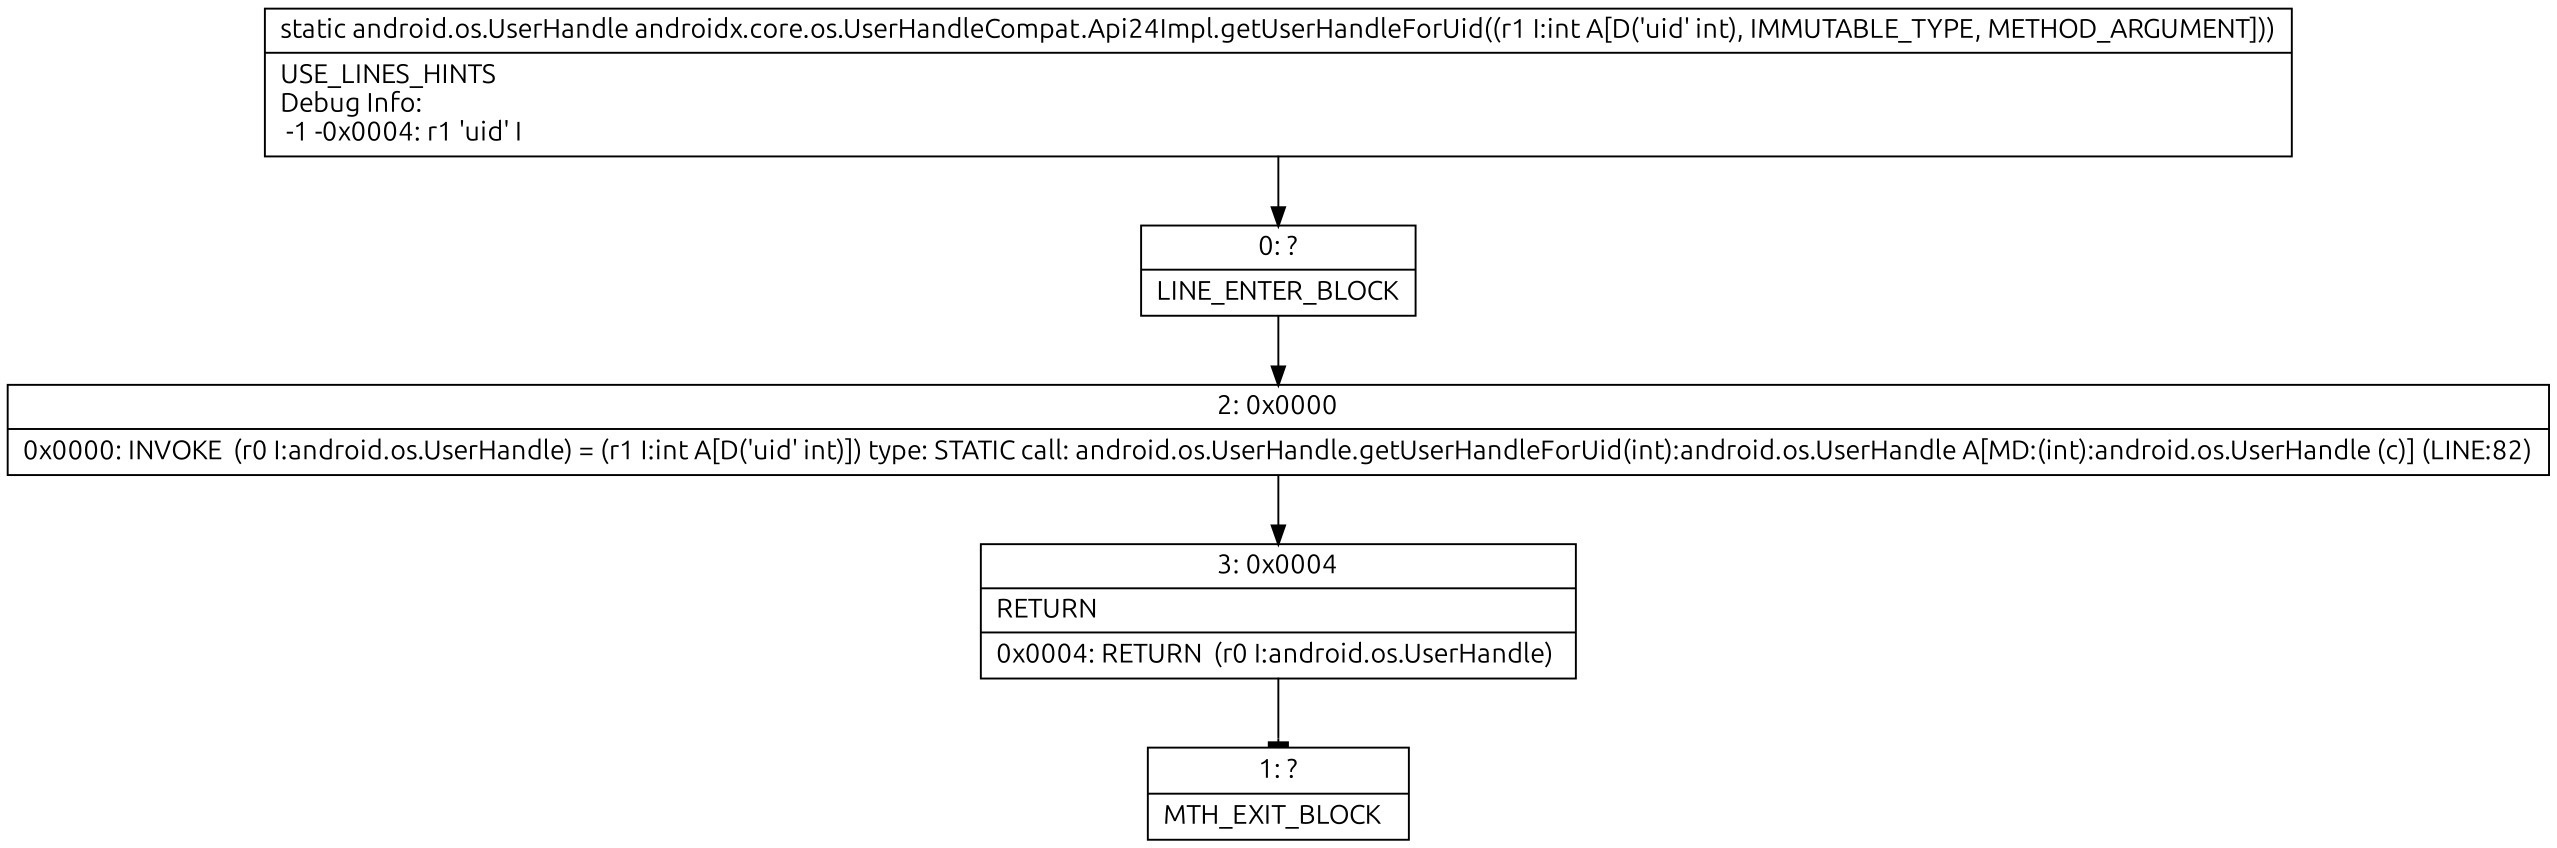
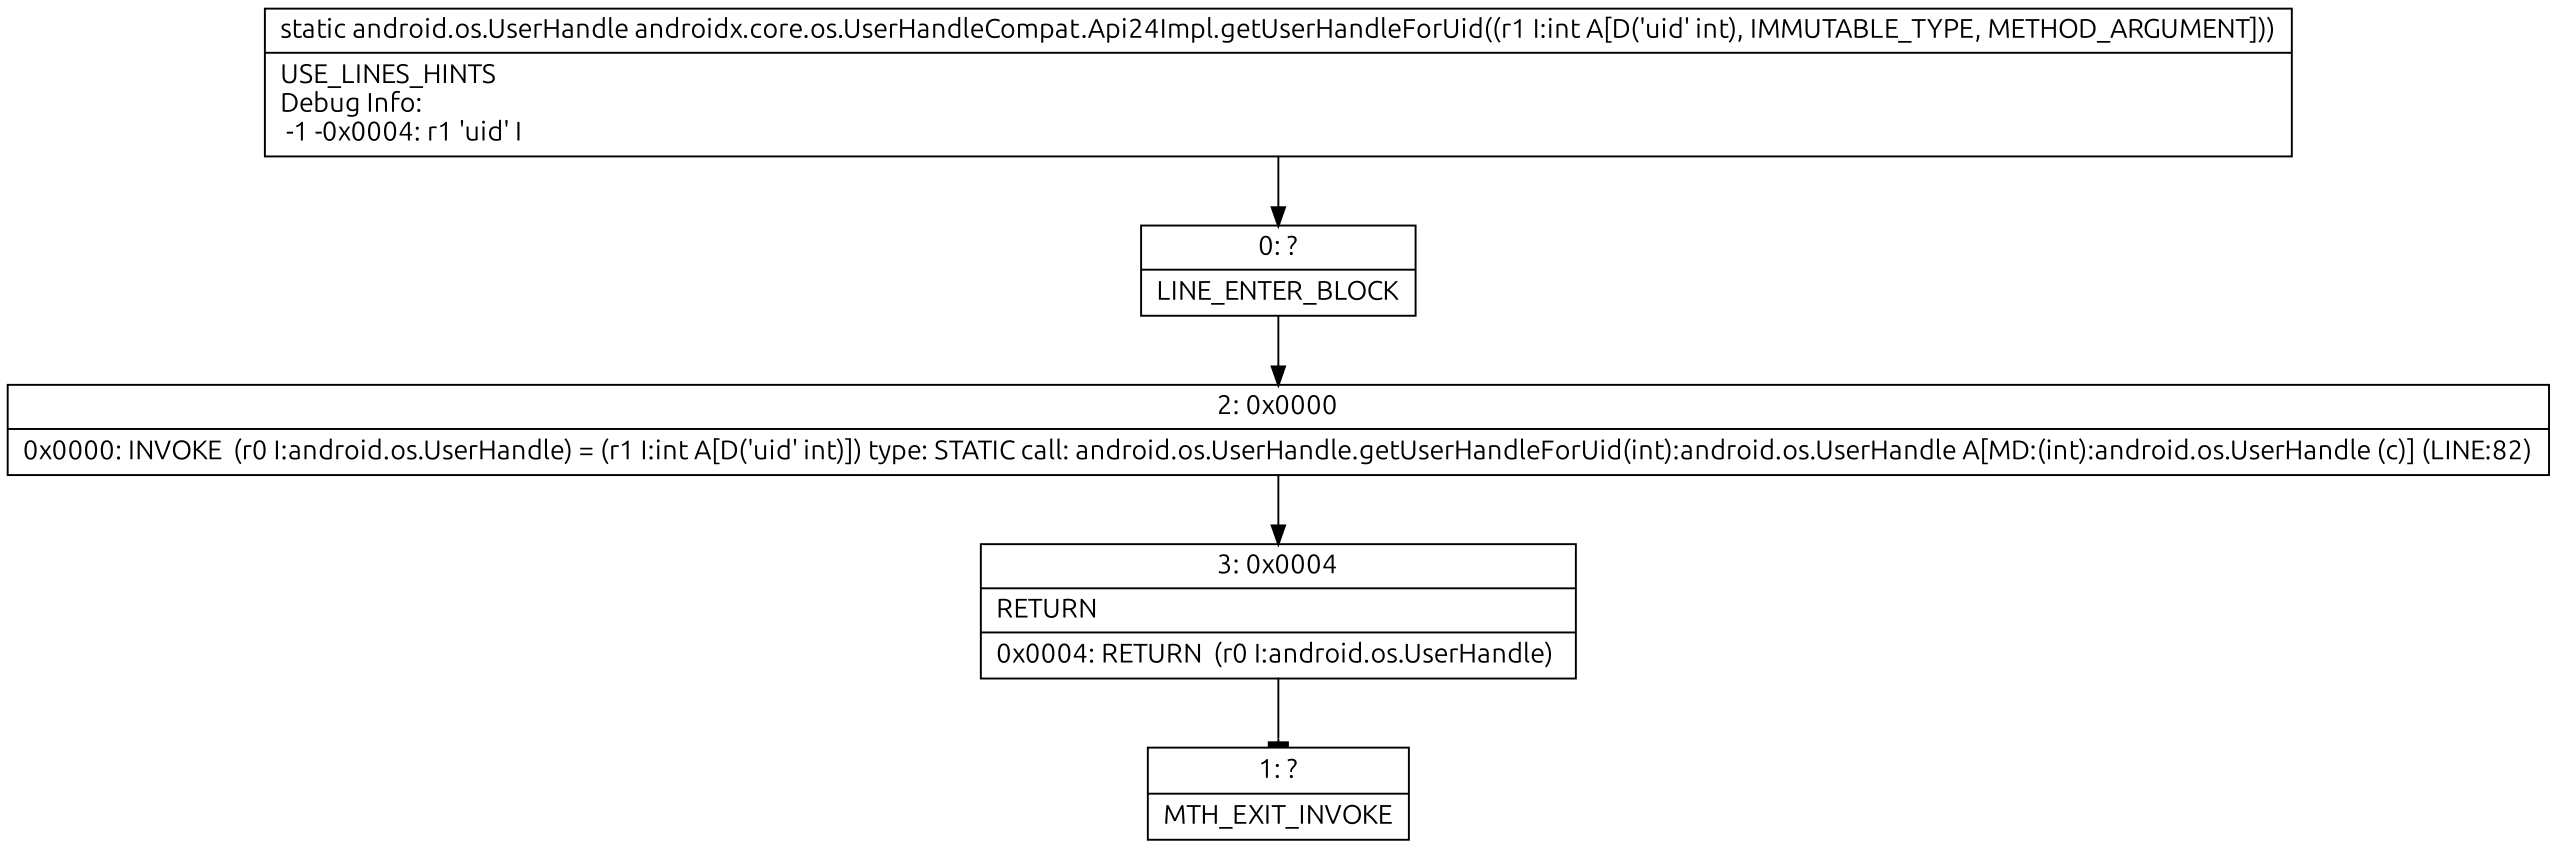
(1273, 816) -> (1278, 816)
